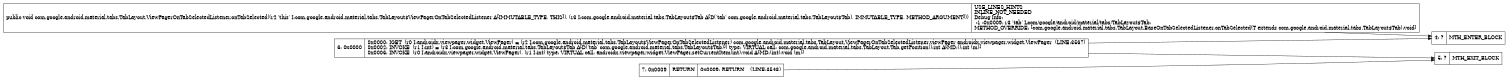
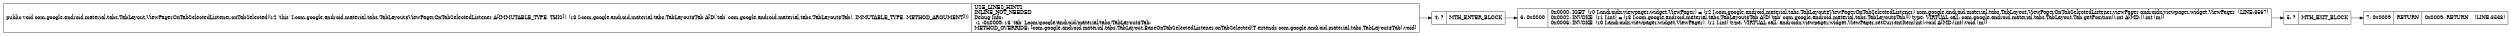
(1258, 41) -> (1510, 18)
(1107, 67) -> (2355, 18)
(741, 70) -> (2465, 18)
